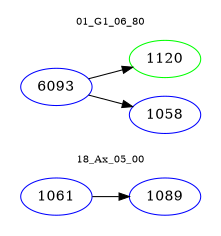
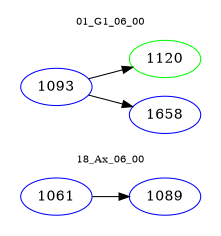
(111, 22) -> (111, 22)
(56, 87) -> (56, 87)
(165, 115) -> (165, 115)
(111, 160) -> (111, 160)
